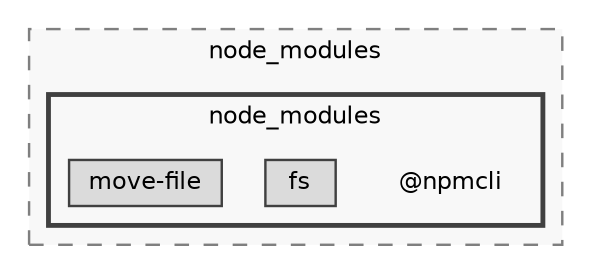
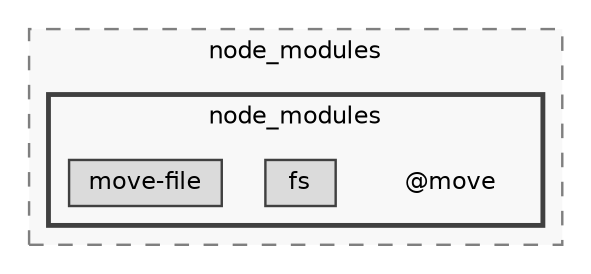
(451, 183) -> (451, 183)
